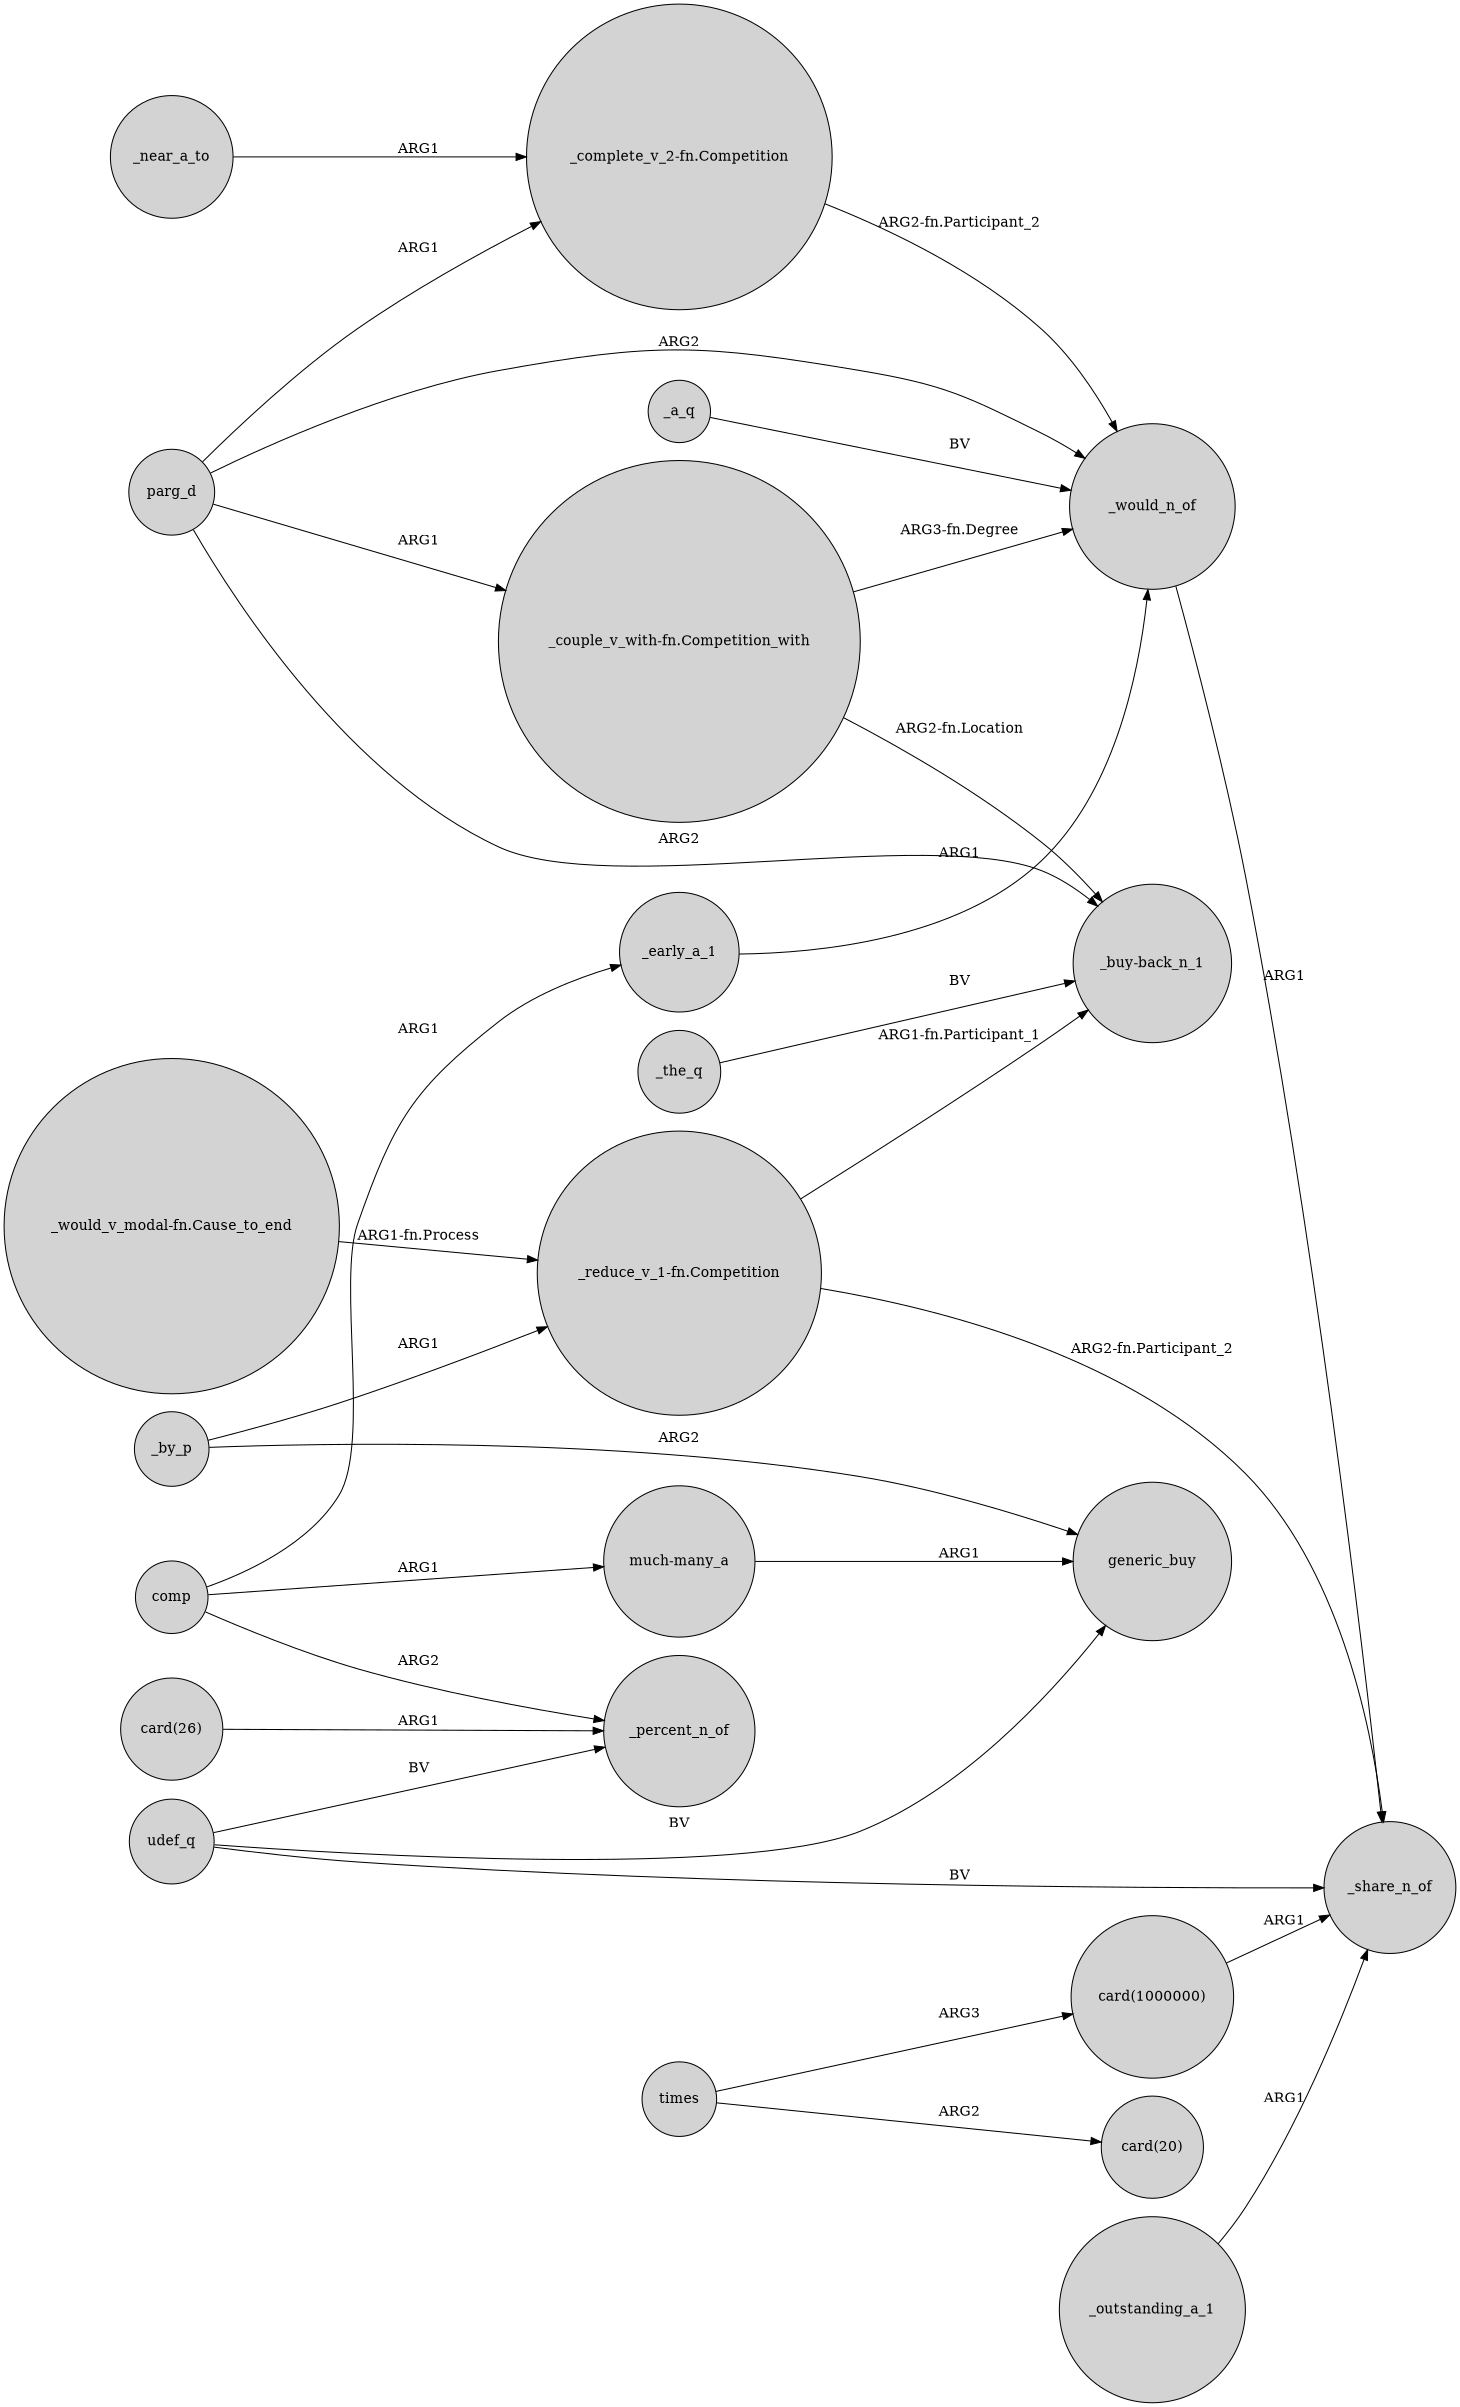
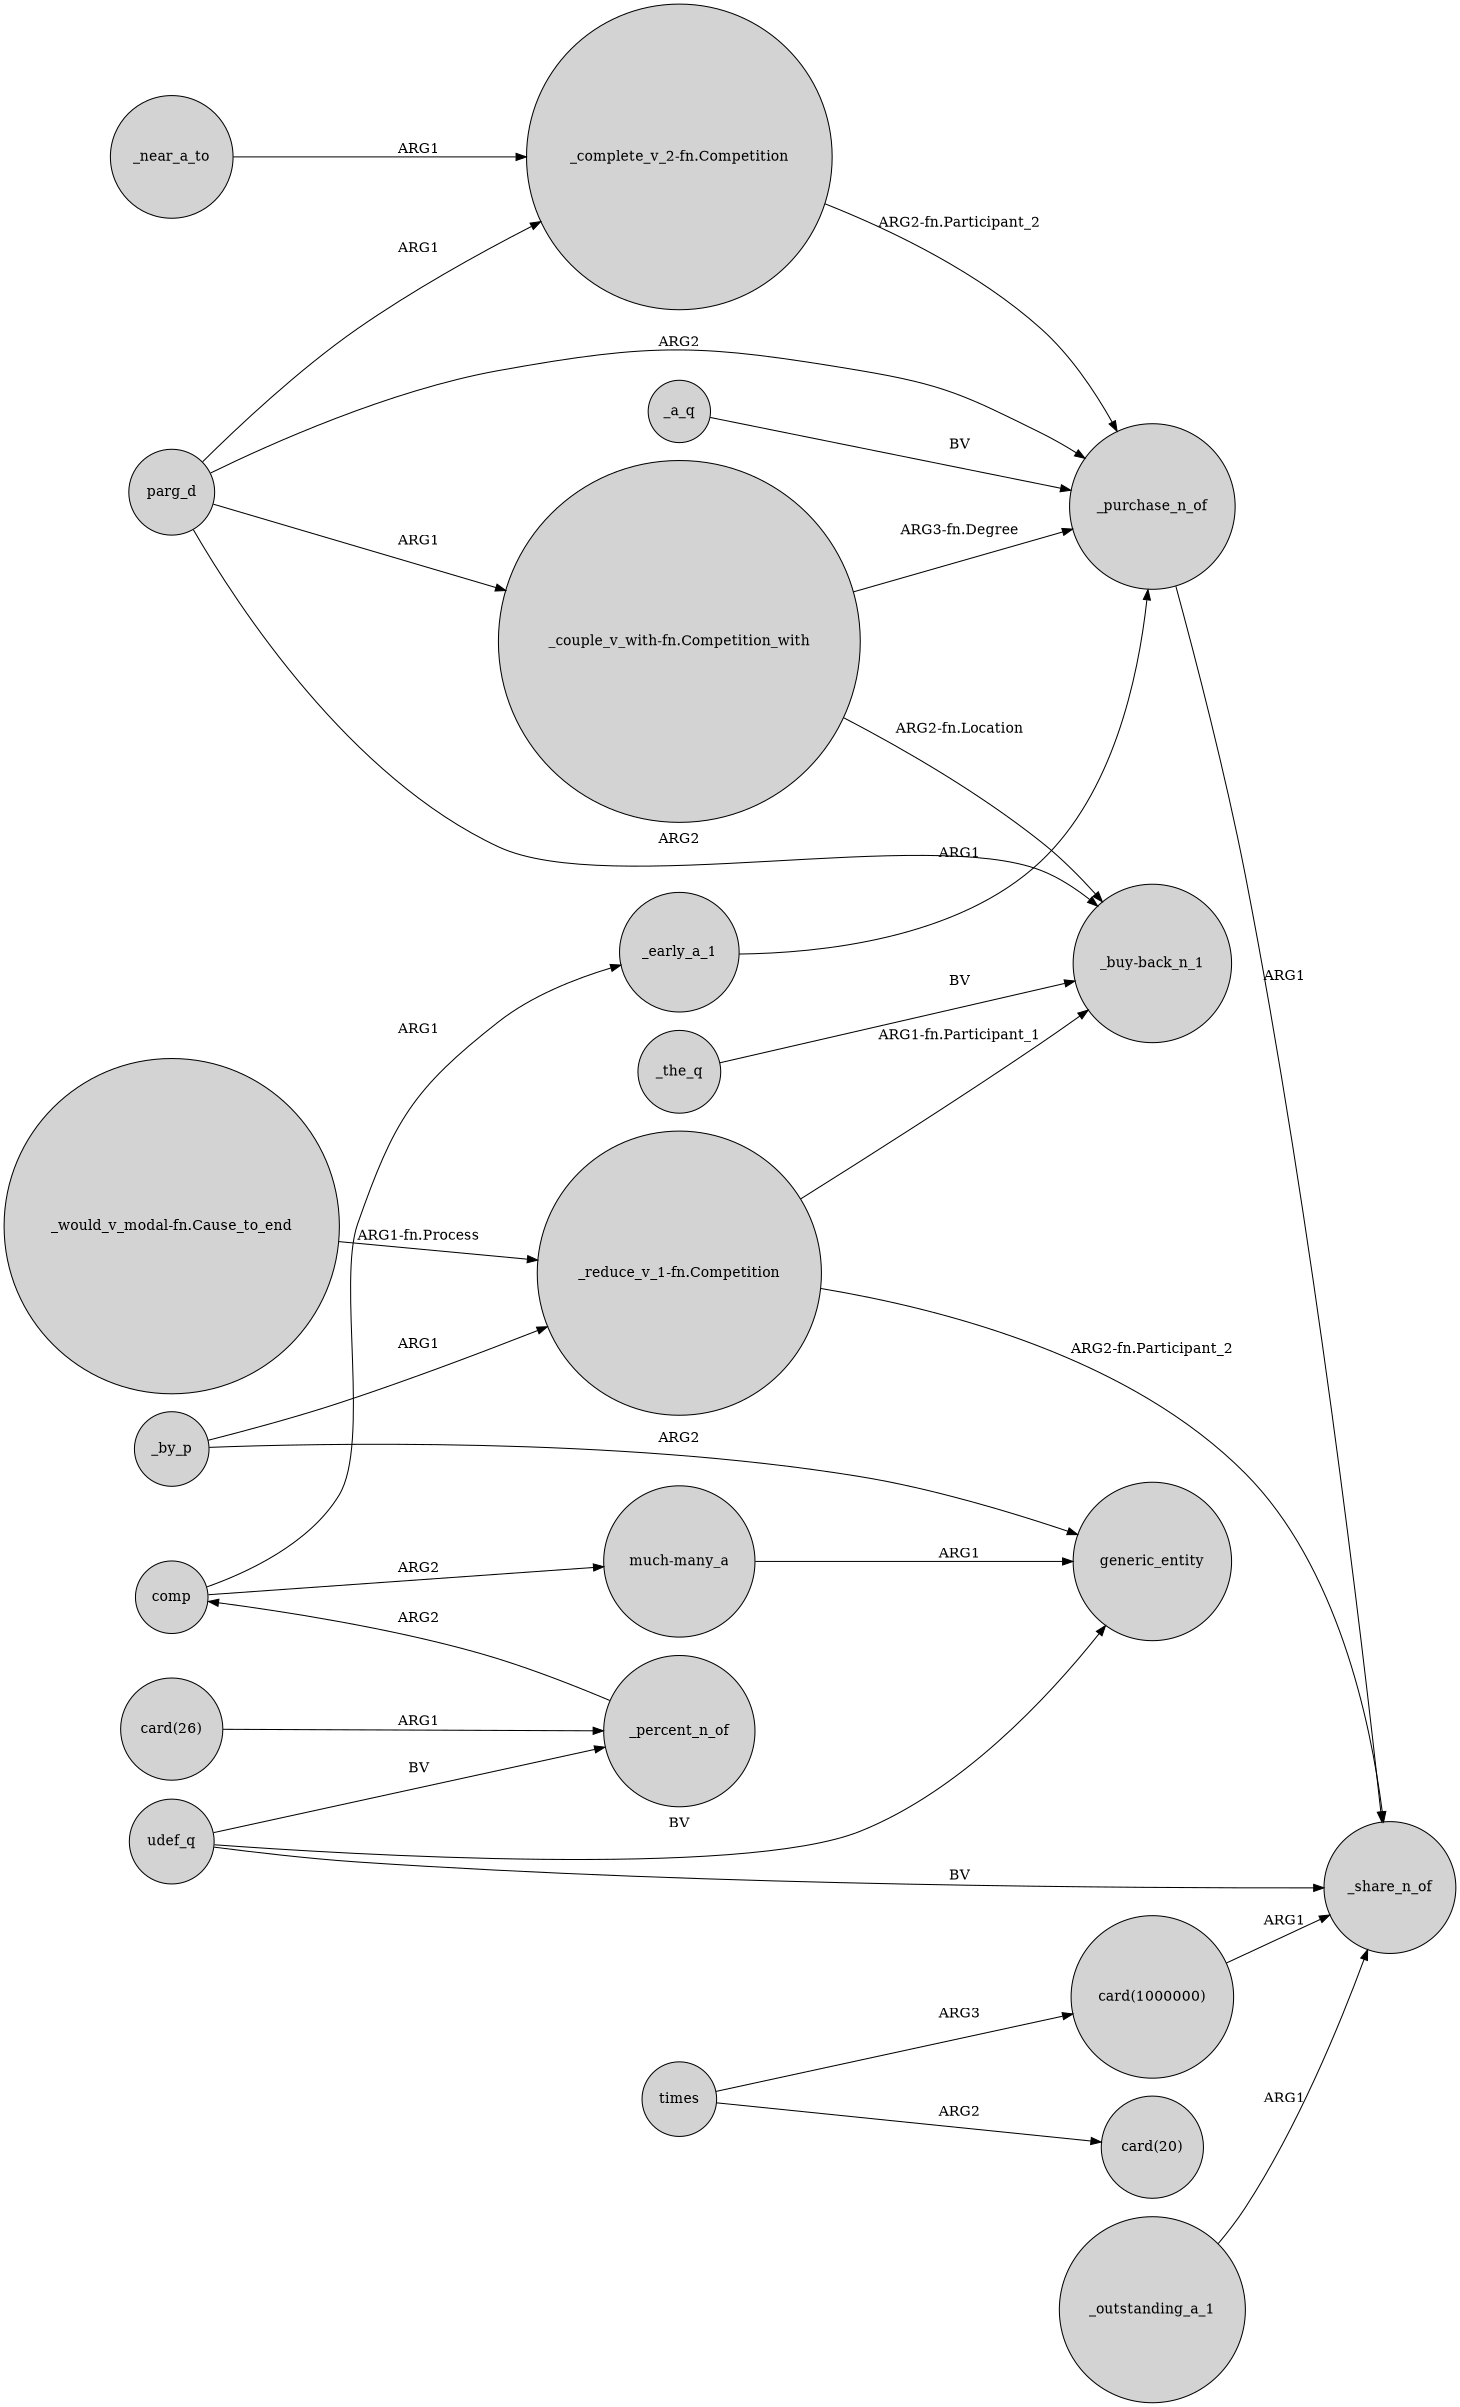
(1152, 507) -> (1152, 507)
(1152, 1561) -> (1152, 1561)
(419, 1568) -> (419, 1568)
(396, 1679) -> (418, 1638)
